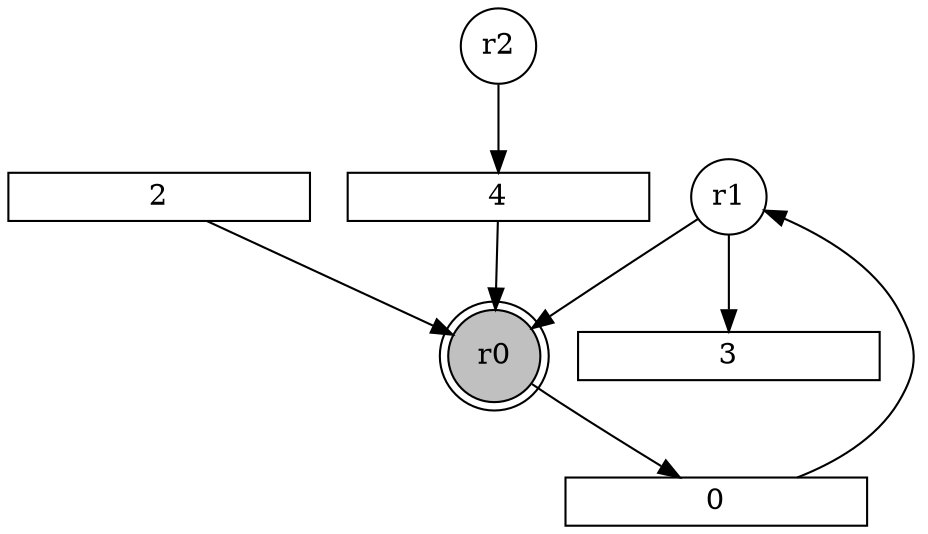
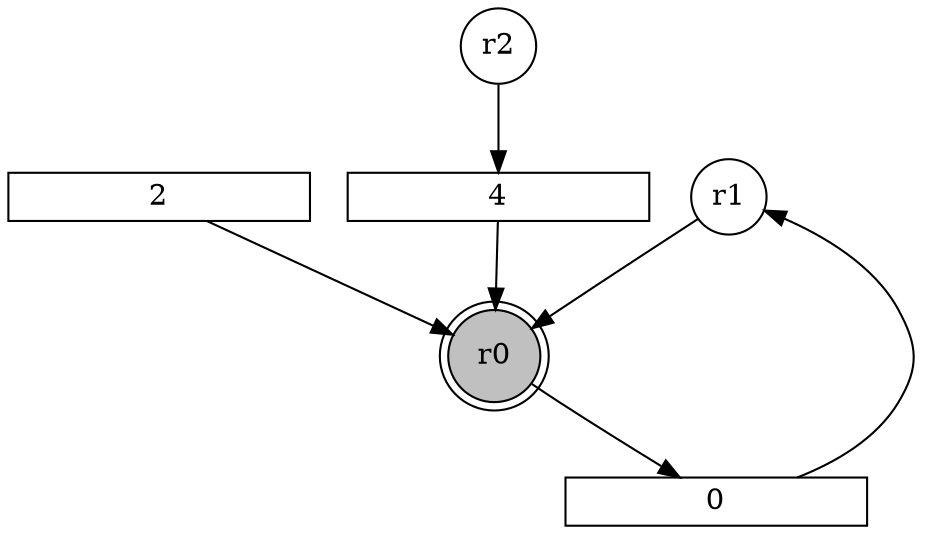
(729, 356) -> none
